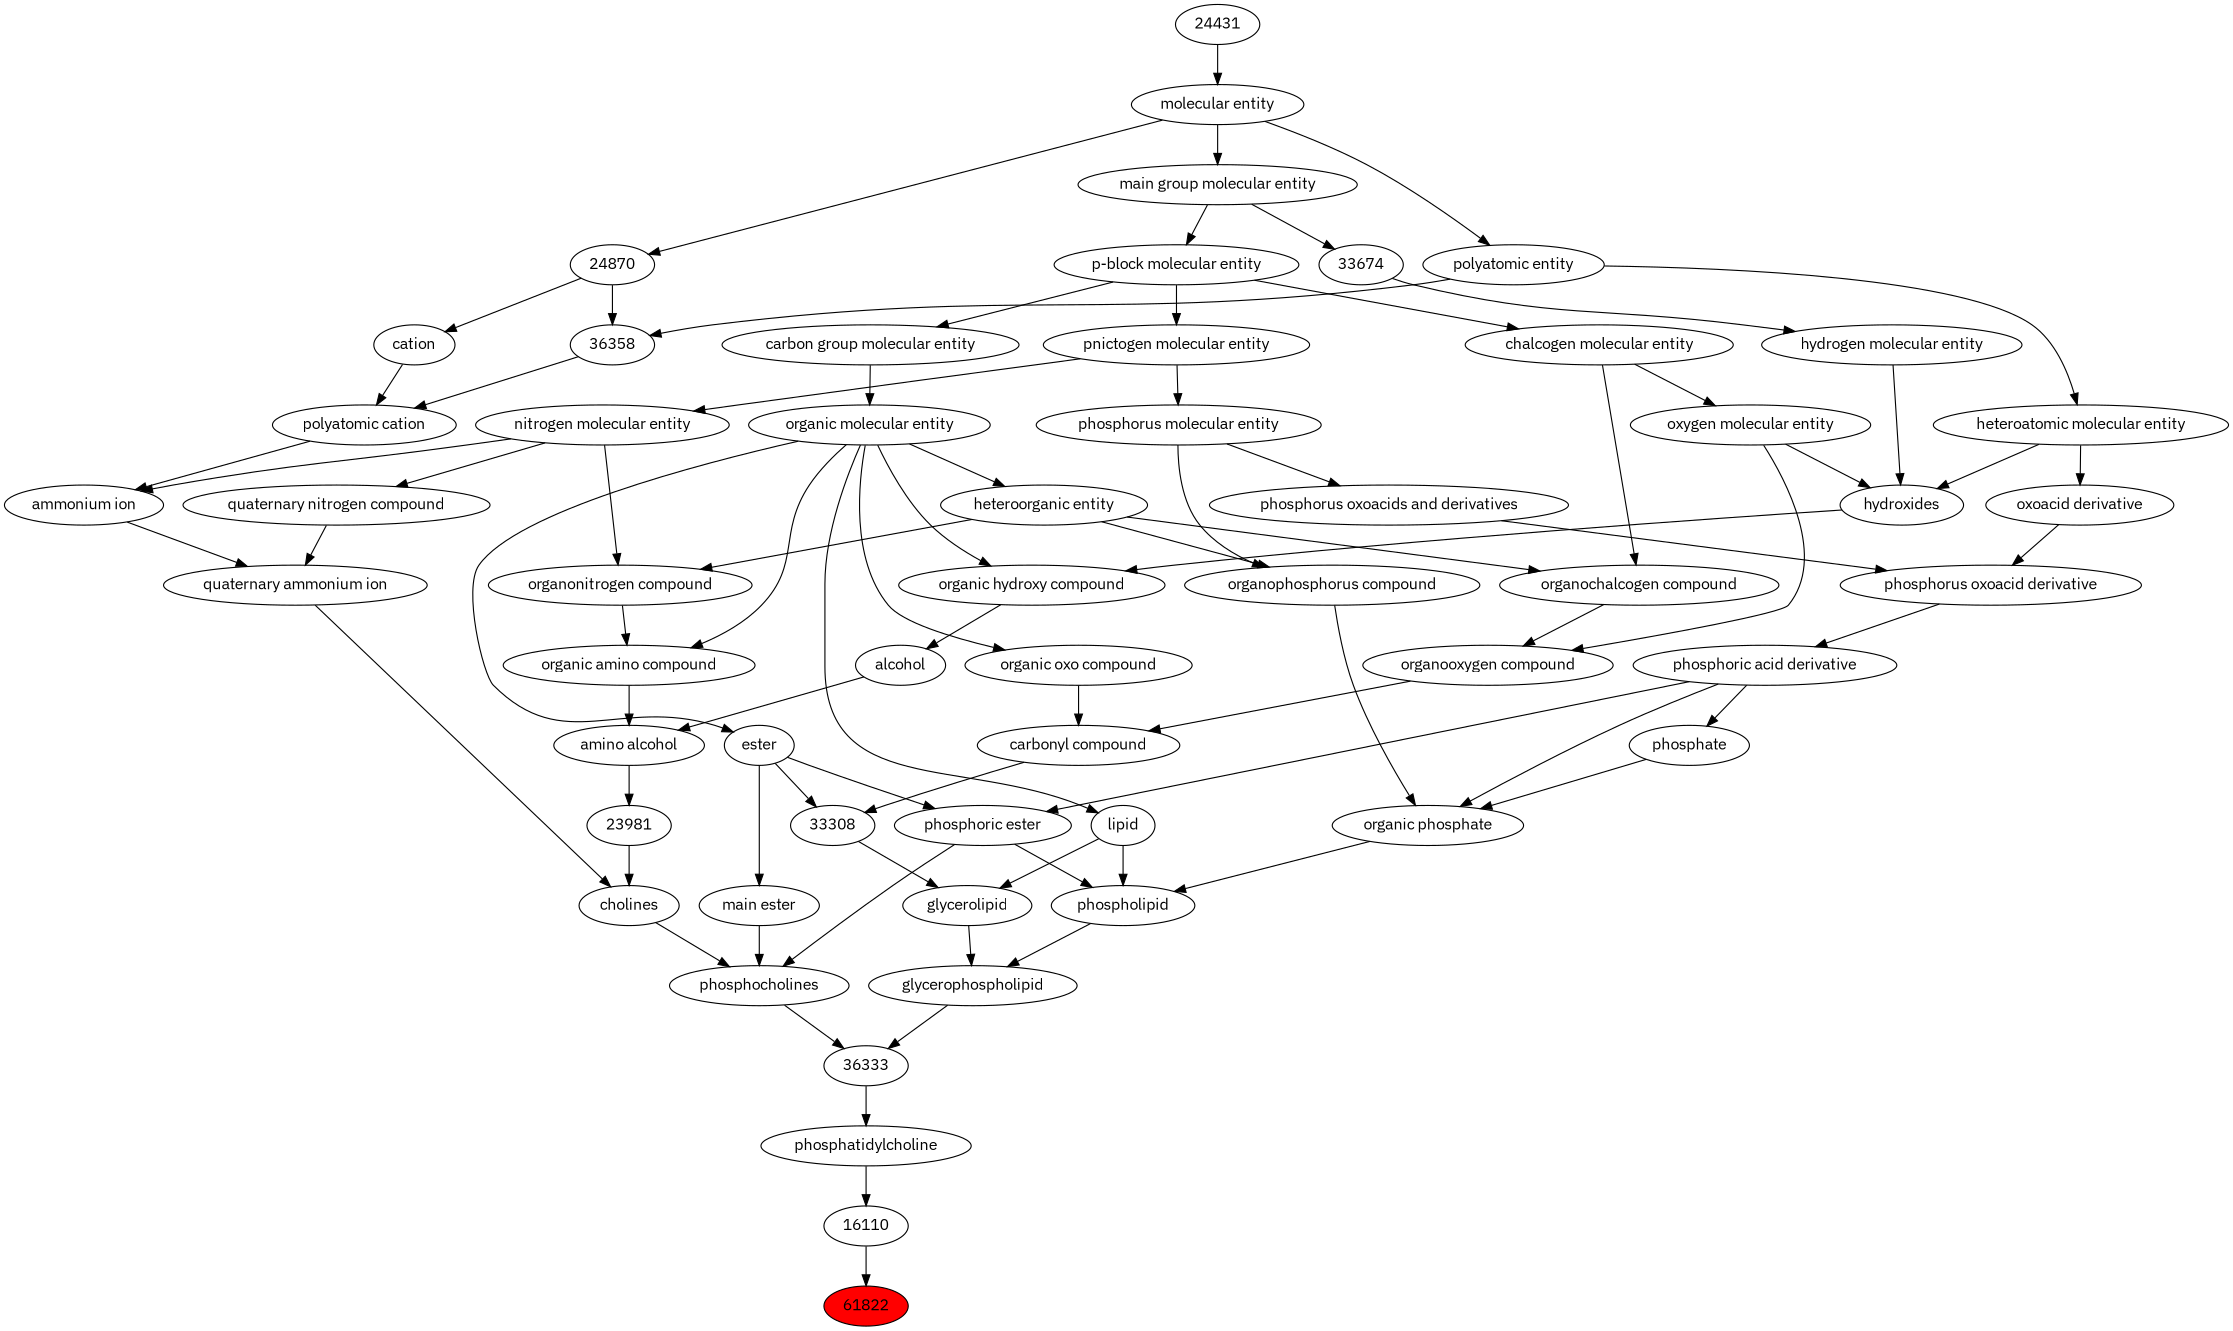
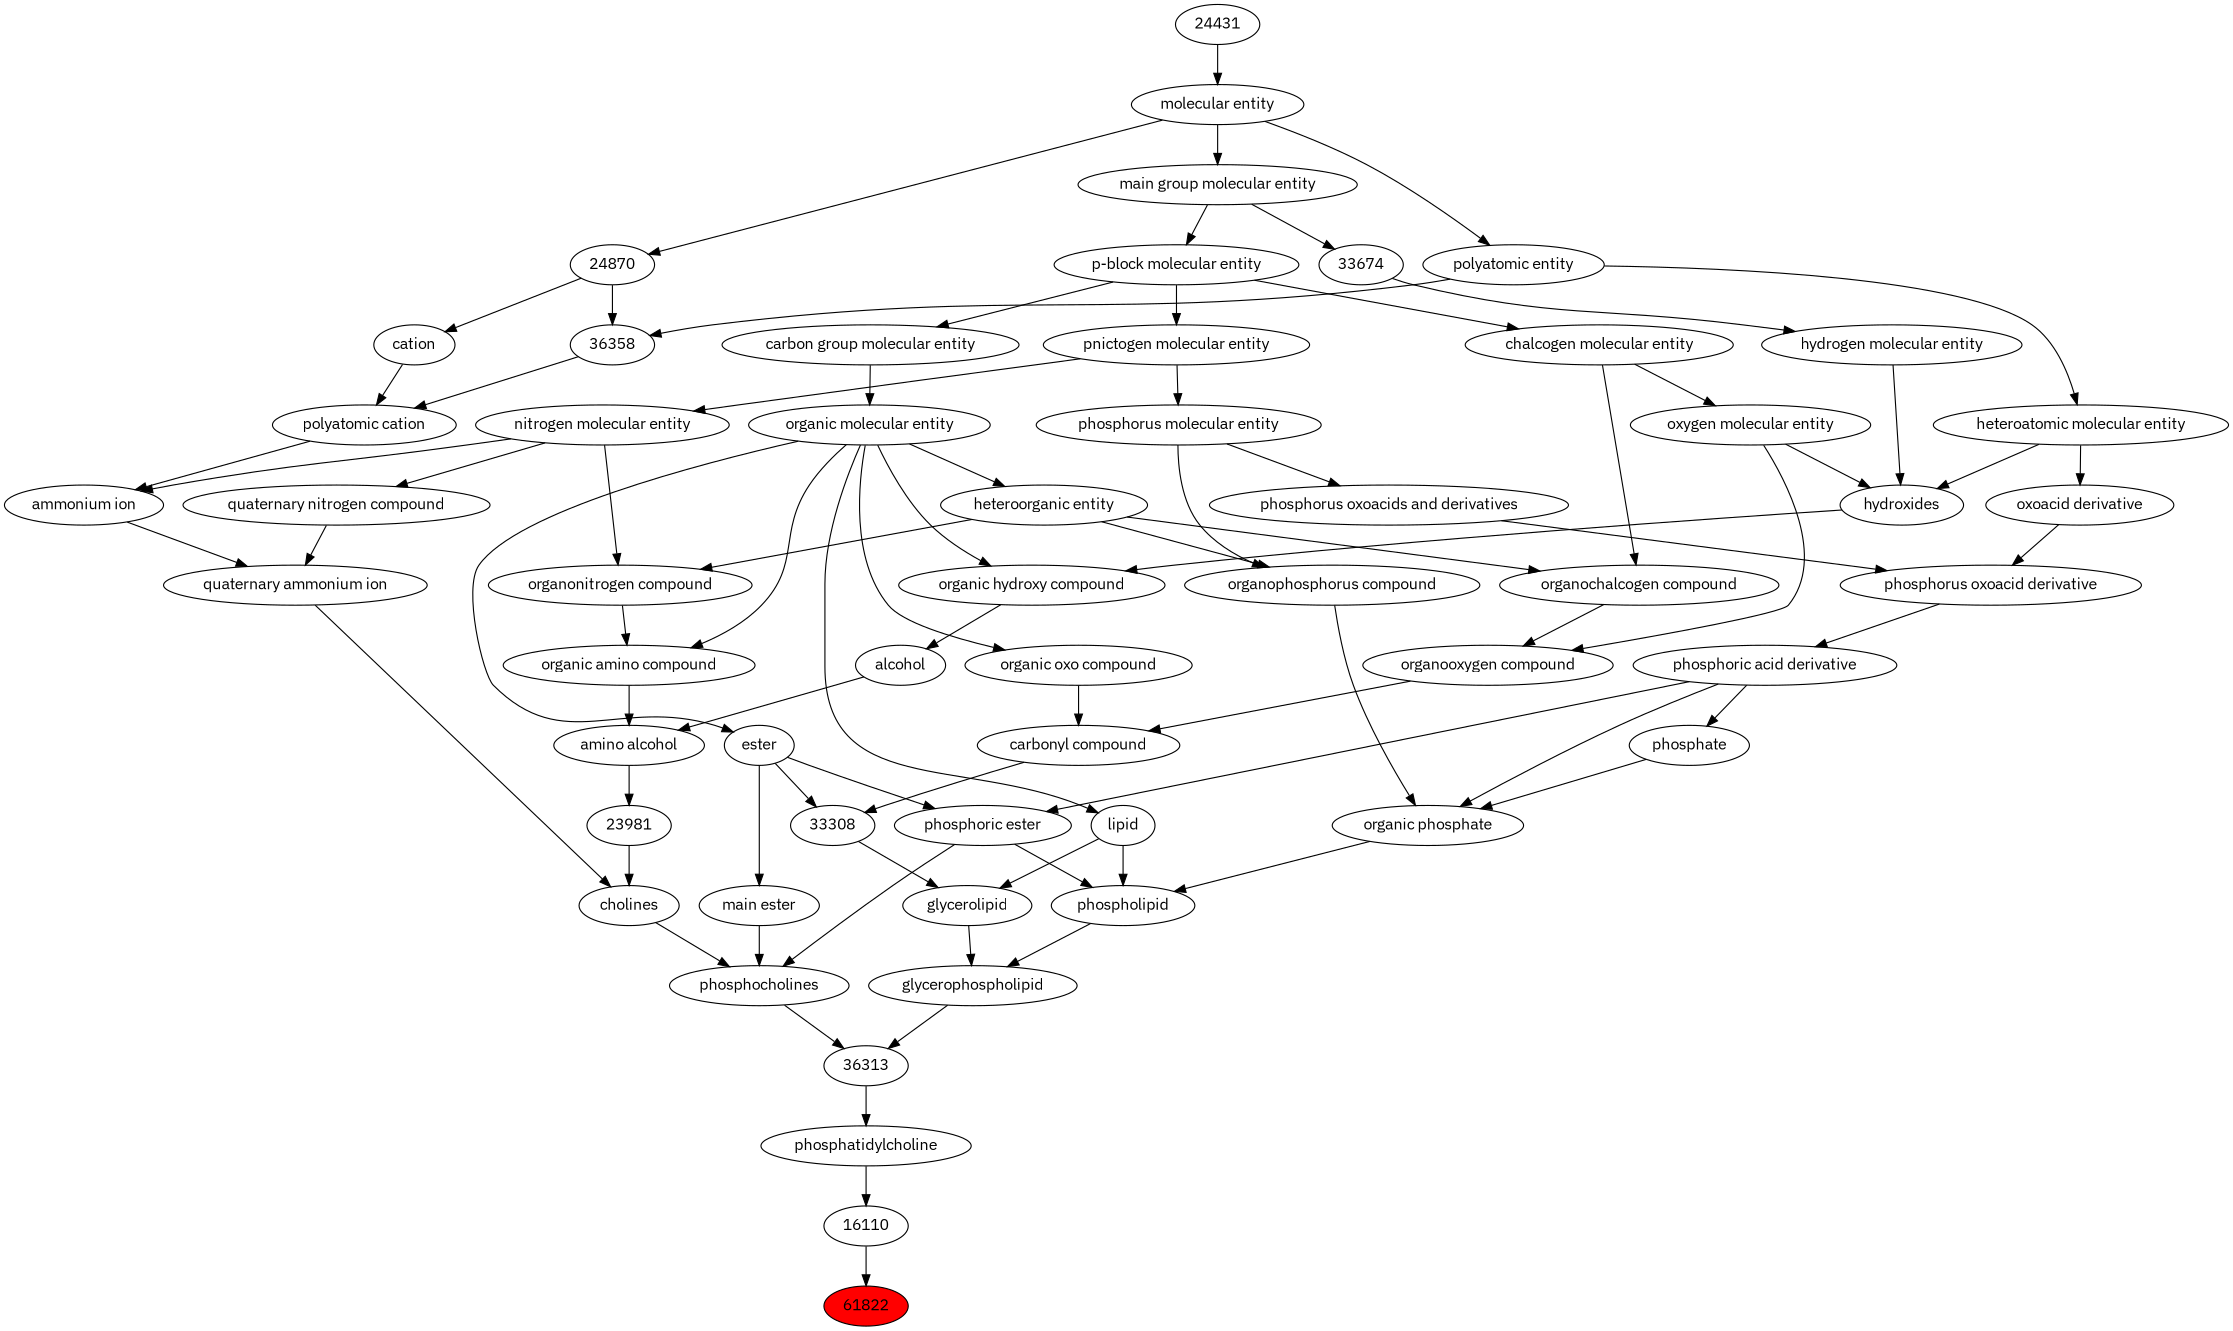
(866, 1066) -> (866, 1066)
